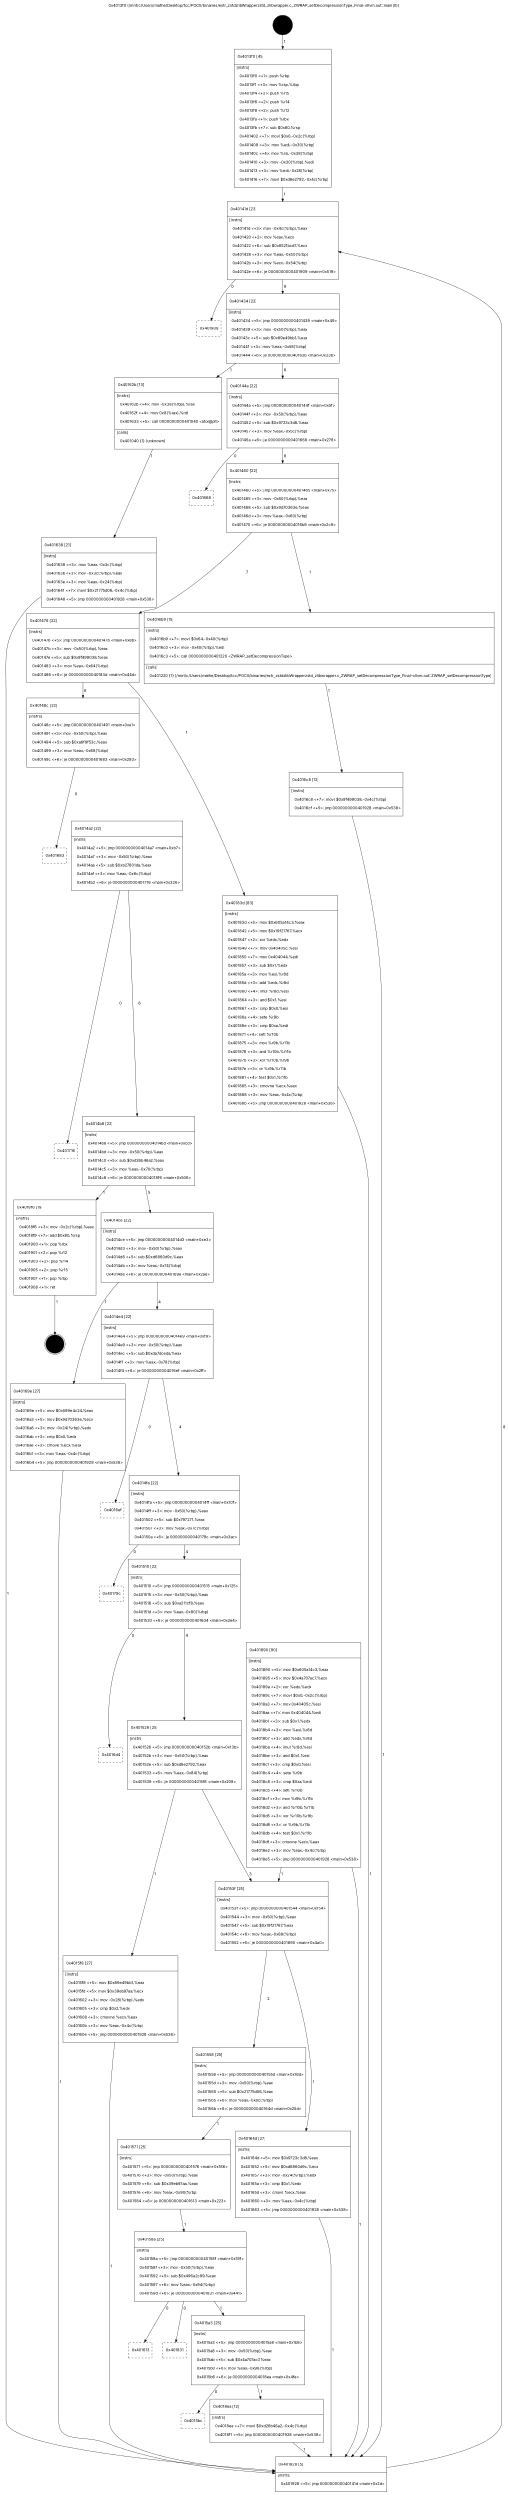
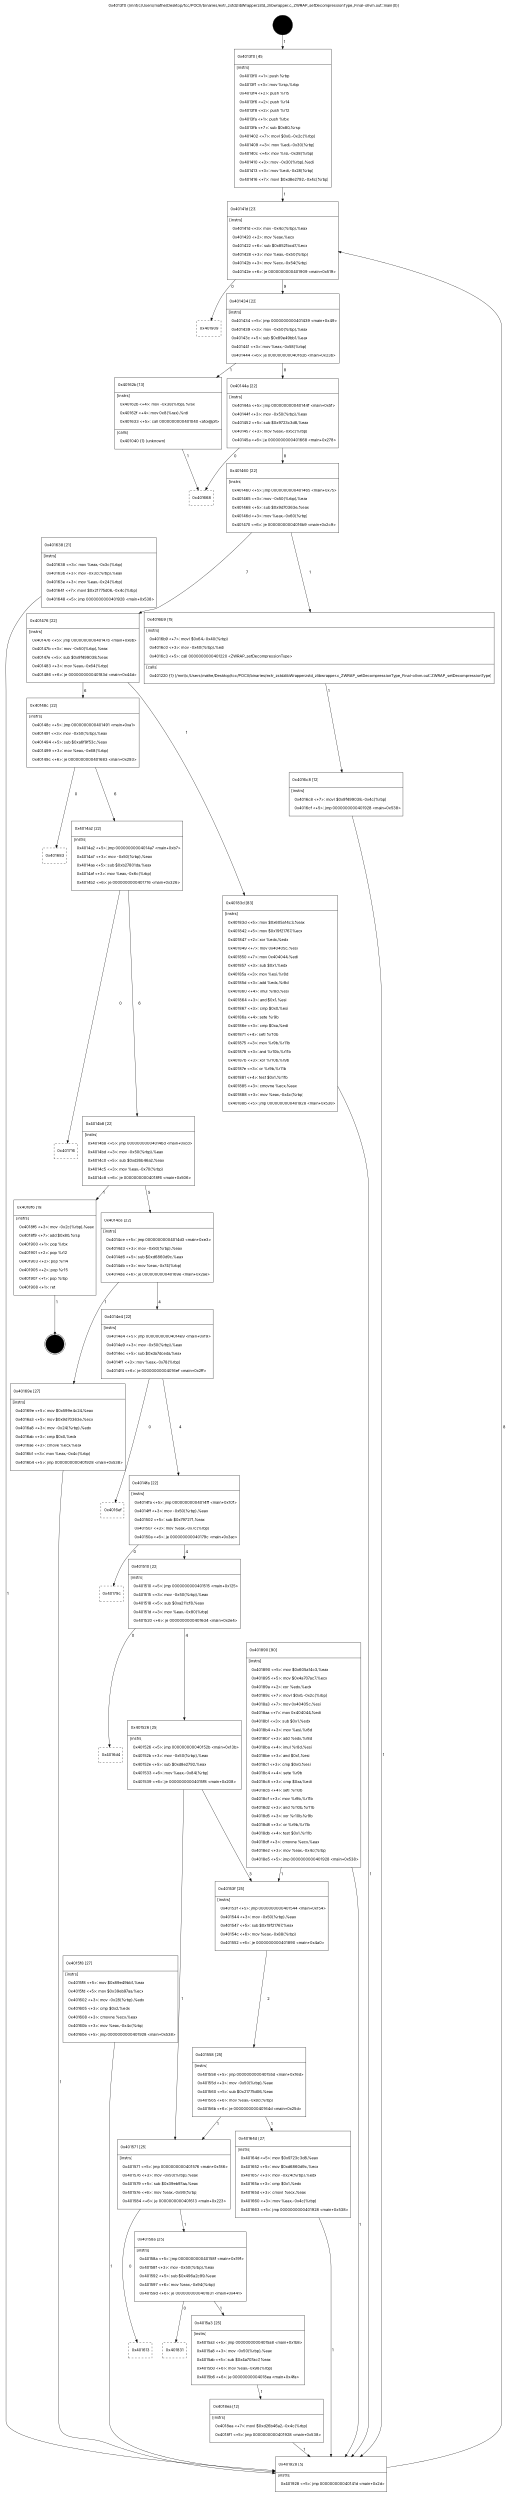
(134, 492) -> (190, 468)
none -> (105, 793)
(154, 1871) -> (180, 1963)
(307, 2038) -> (268, 2123)
(157, 2321) -> (123, 2273)
(193, 2421) -> none
